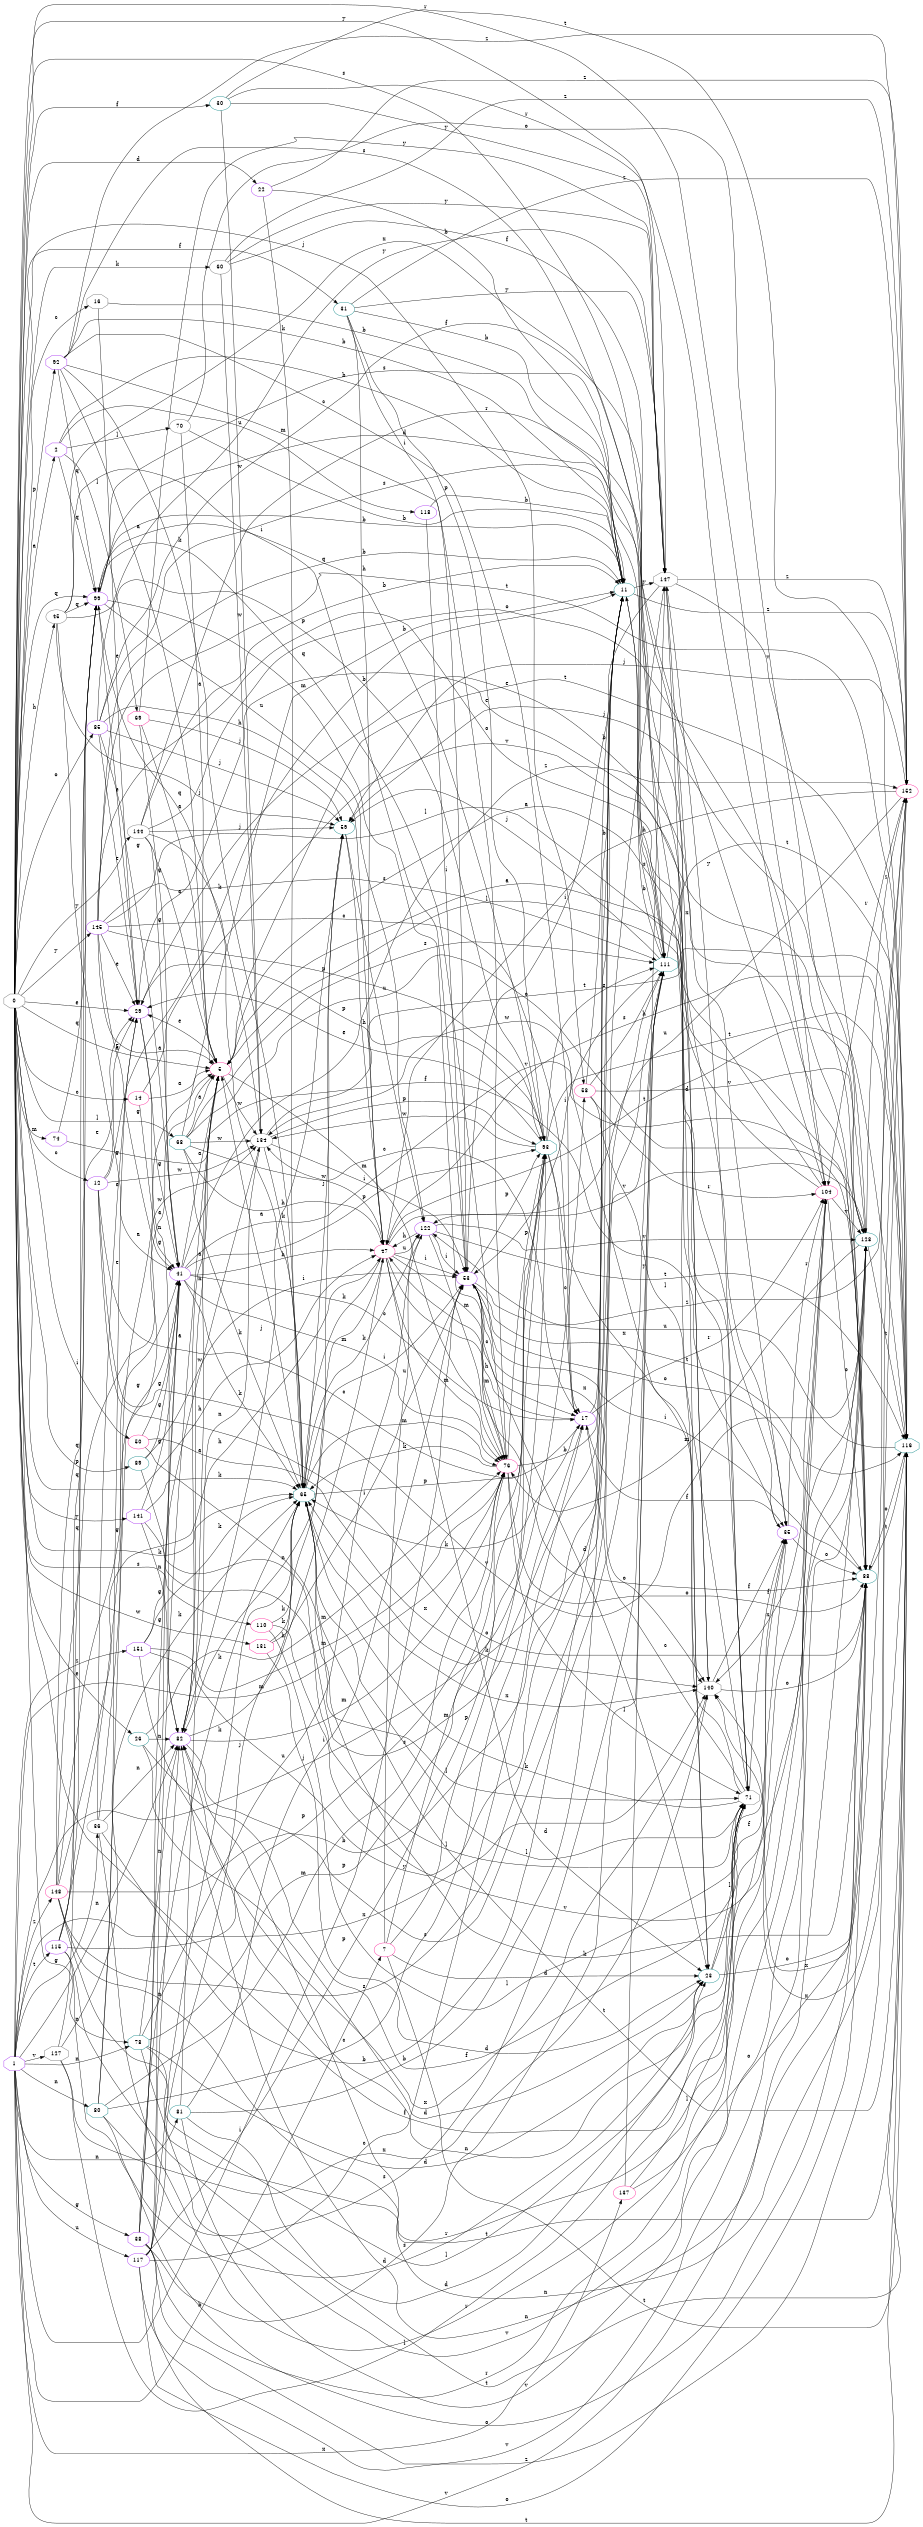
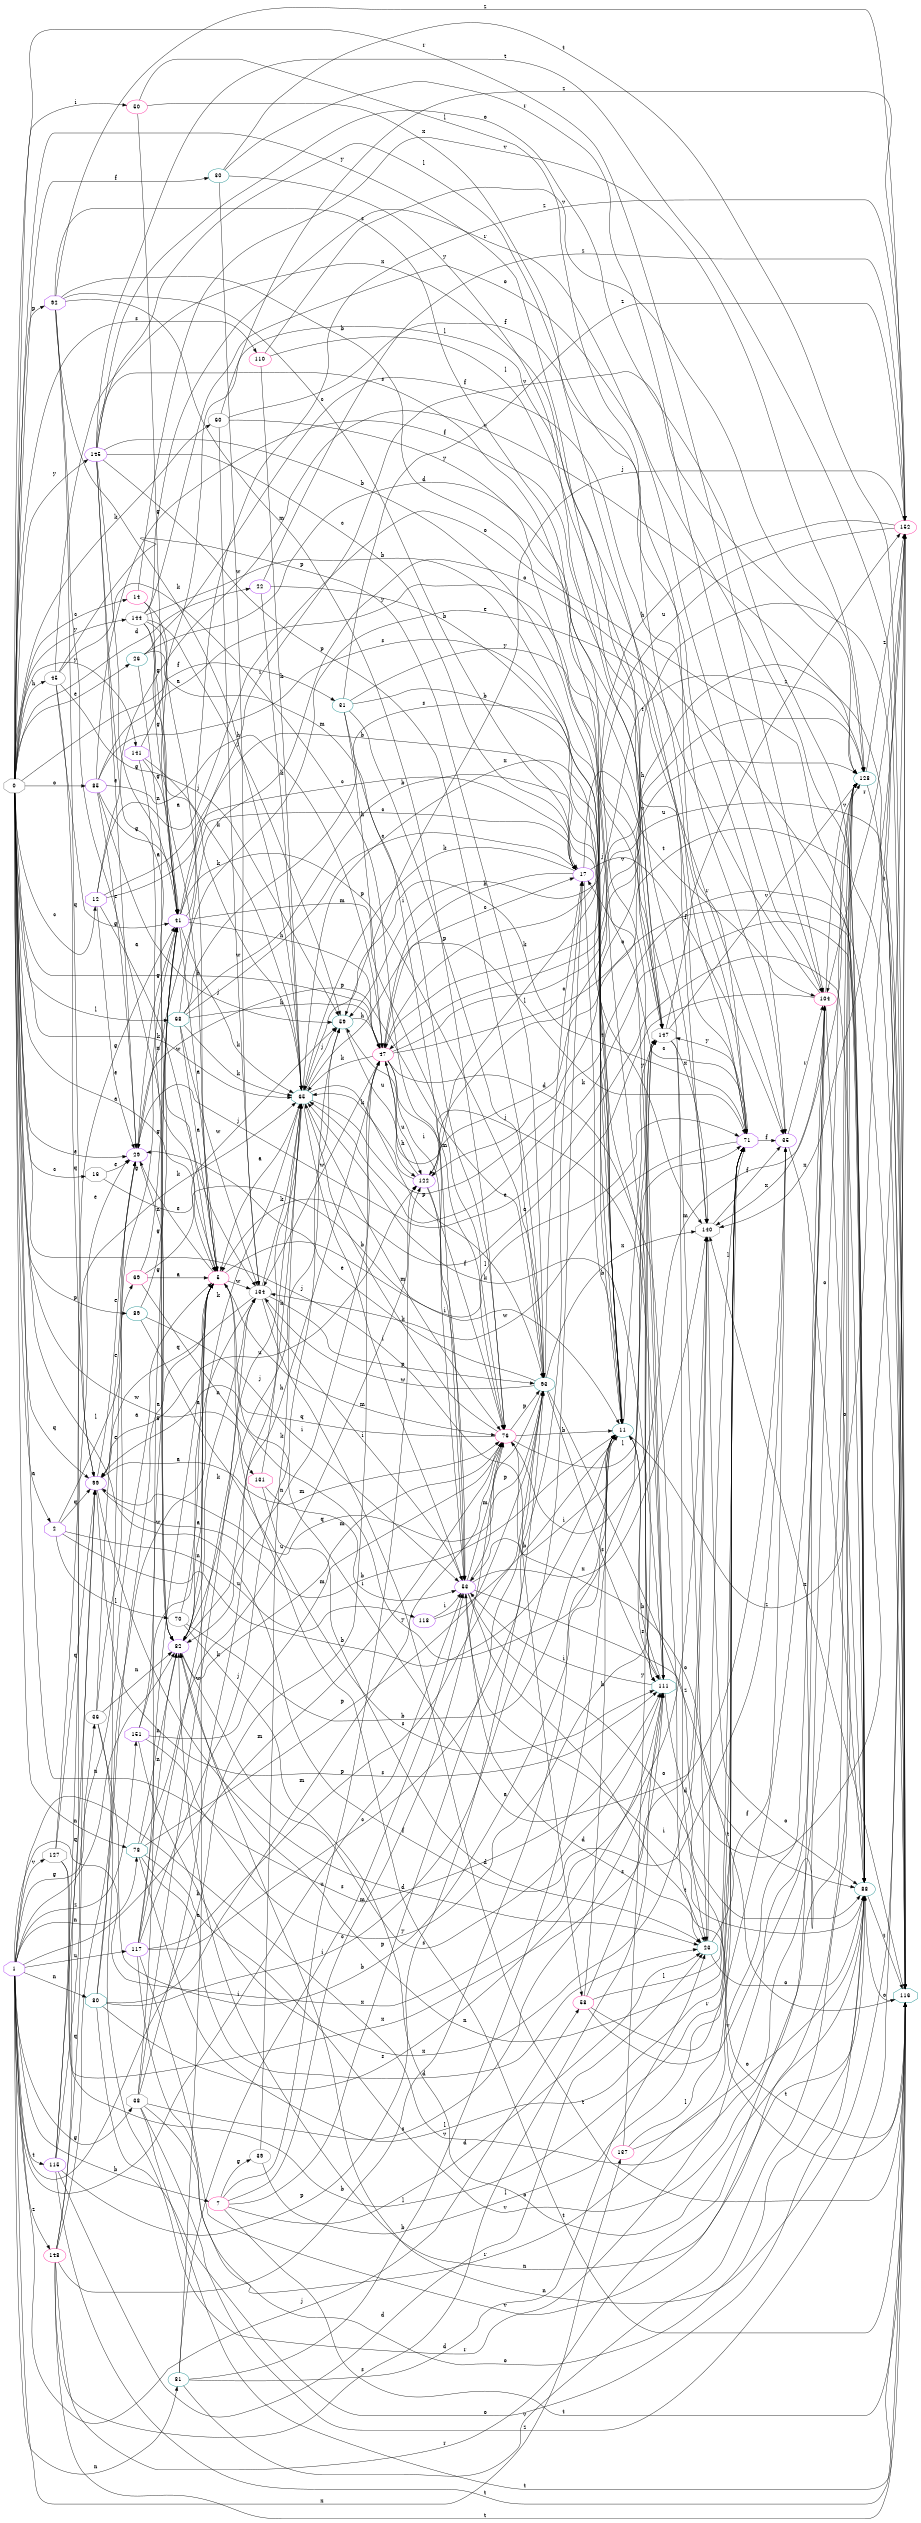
(56, 1139) -> none
(546, 1148) -> (544, 1384)
(97, 1183) -> (96, 900)
(467, 1305) -> (465, 1264)
(179, 1541) -> (247, 1732)
(749, 1798) -> (747, 1141)
none -> (260, 2156)
(138, 2239) -> (137, 2101)
